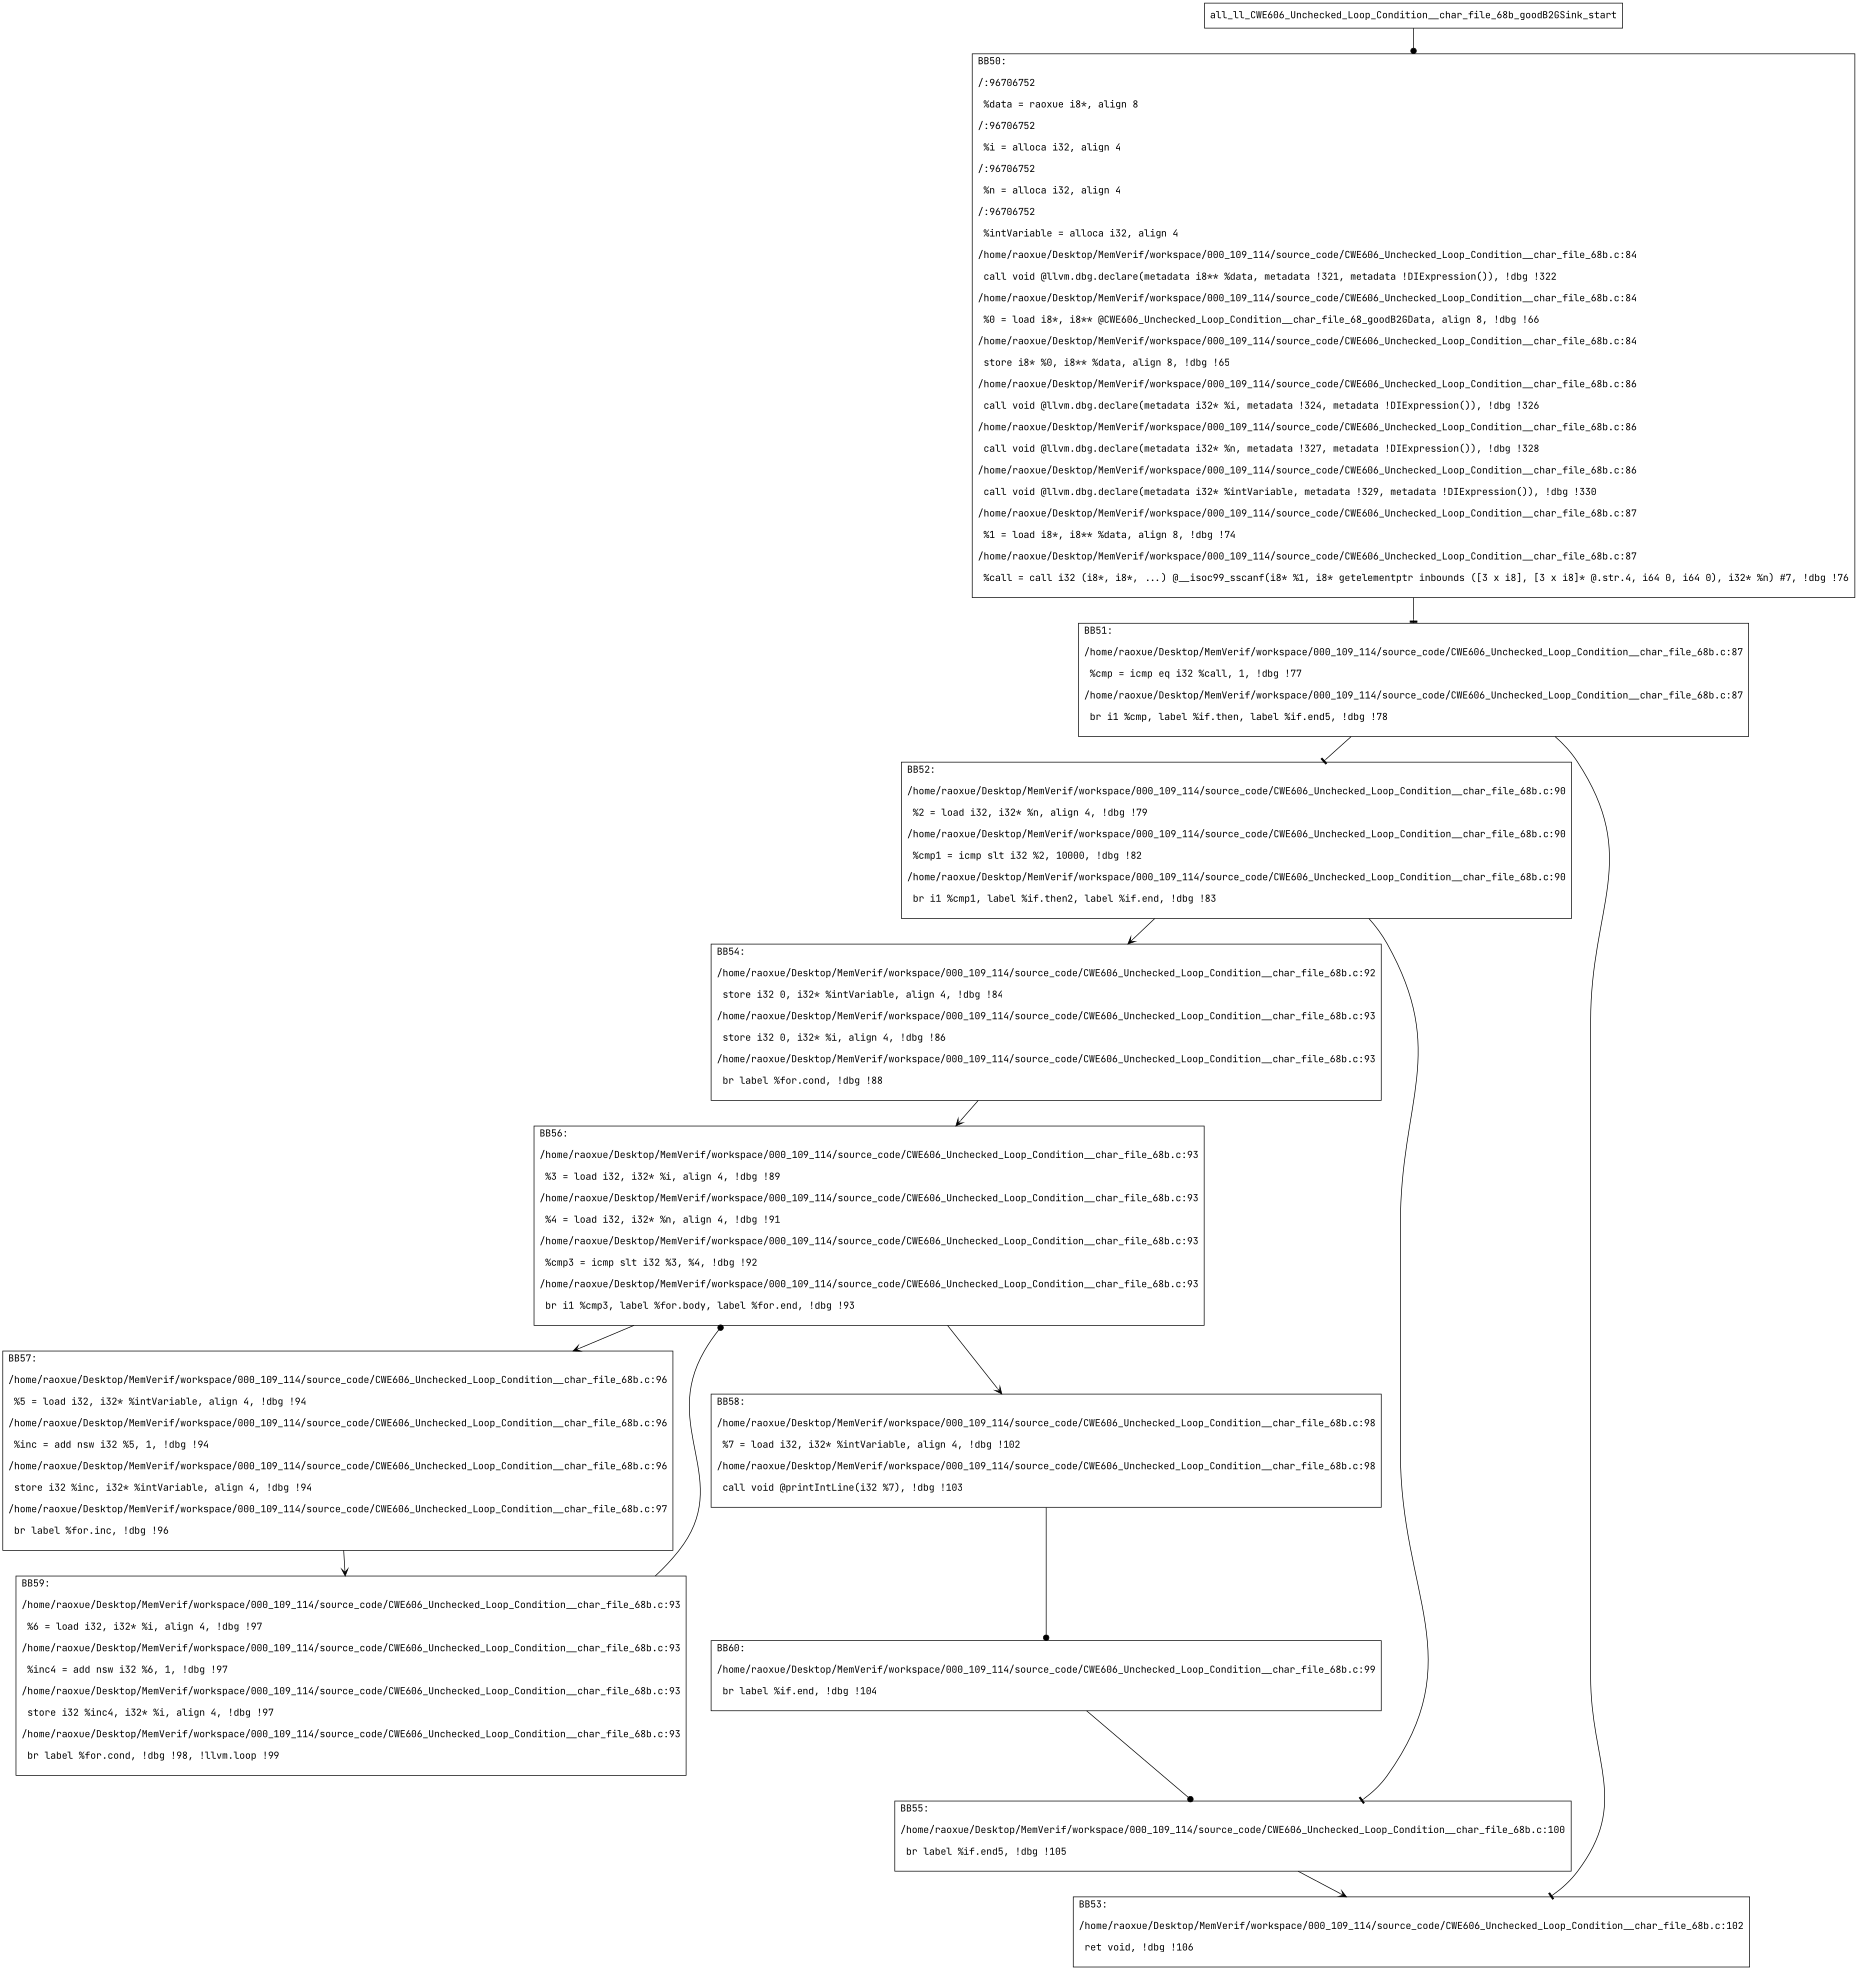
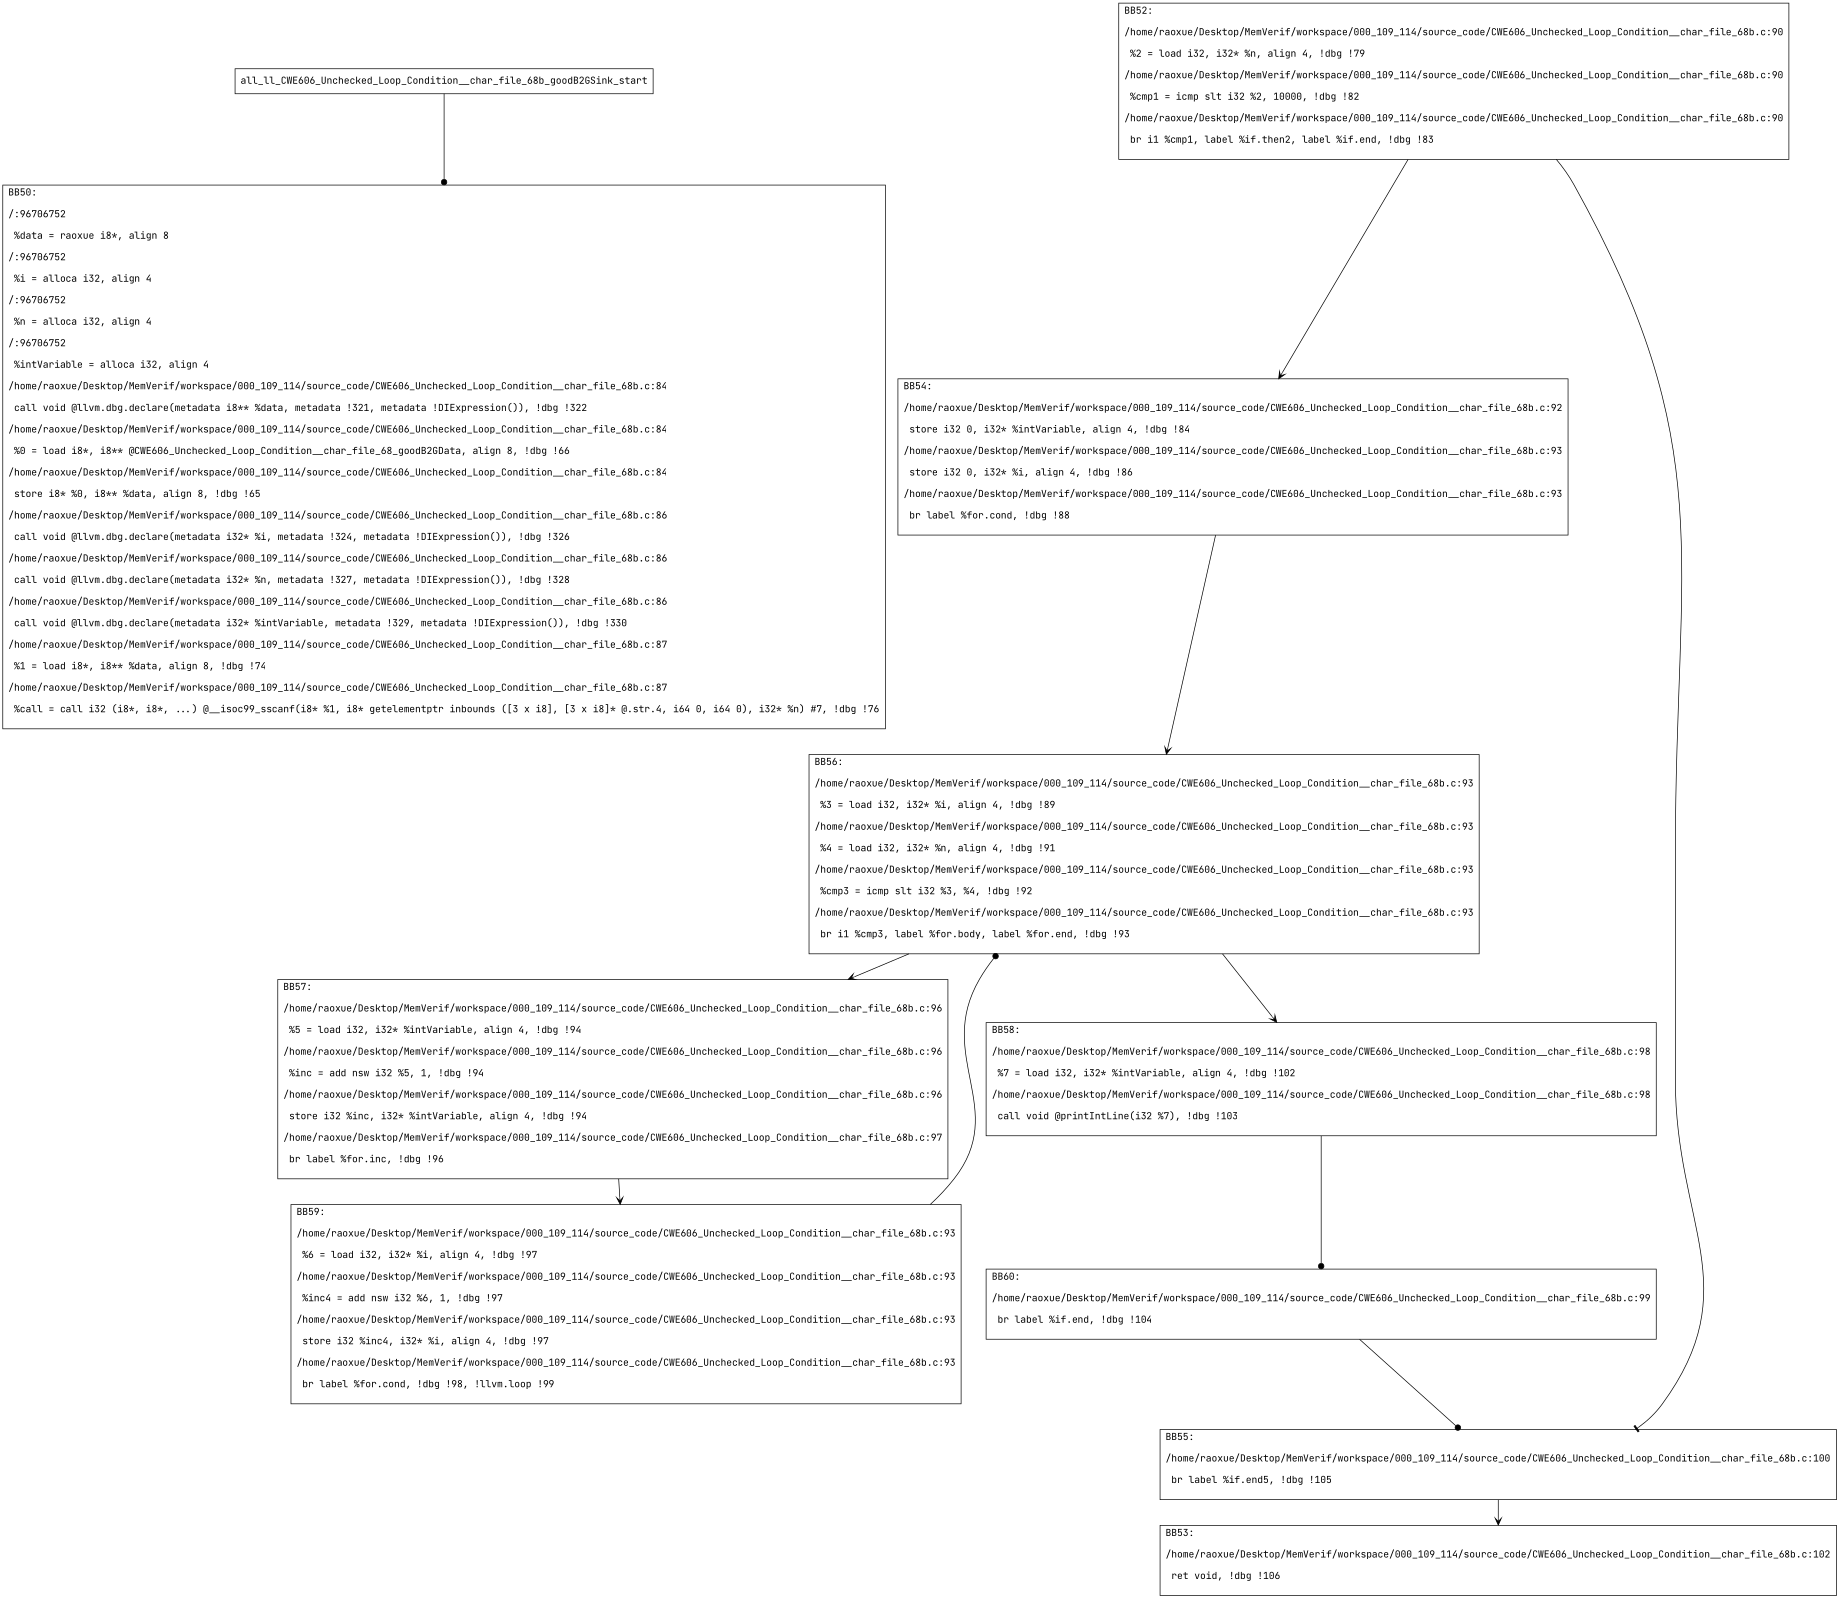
(1414, 680) -> none
